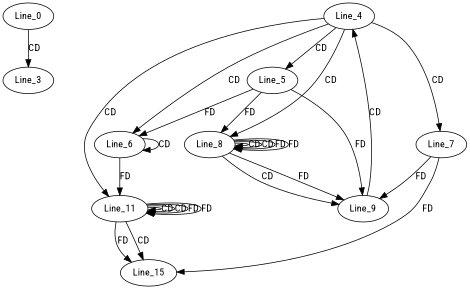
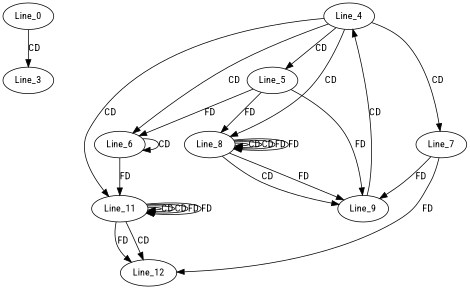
(149, 273) -> (149, 273)
